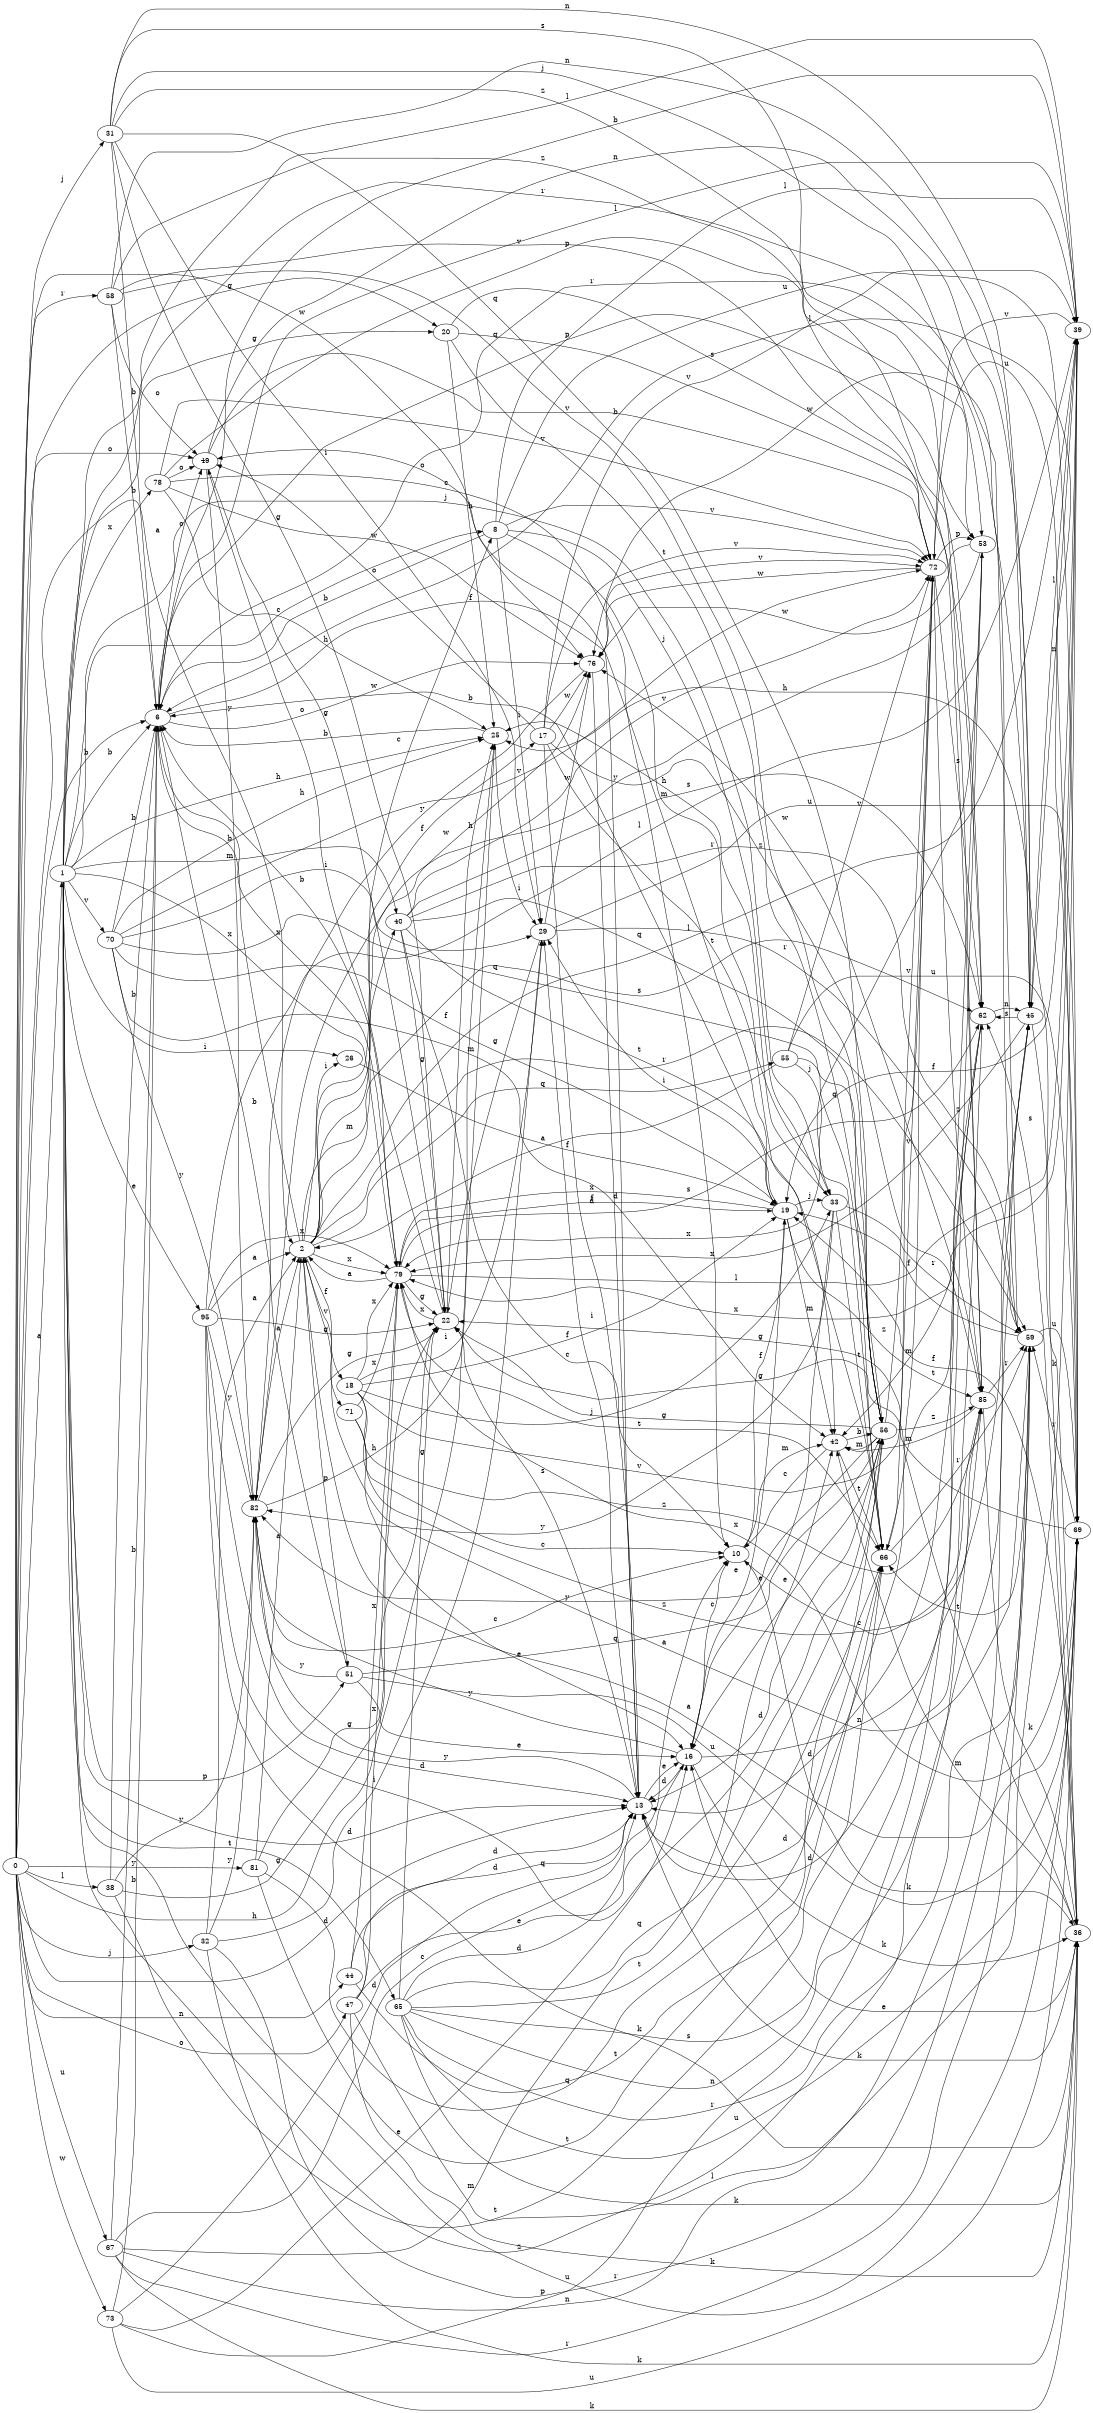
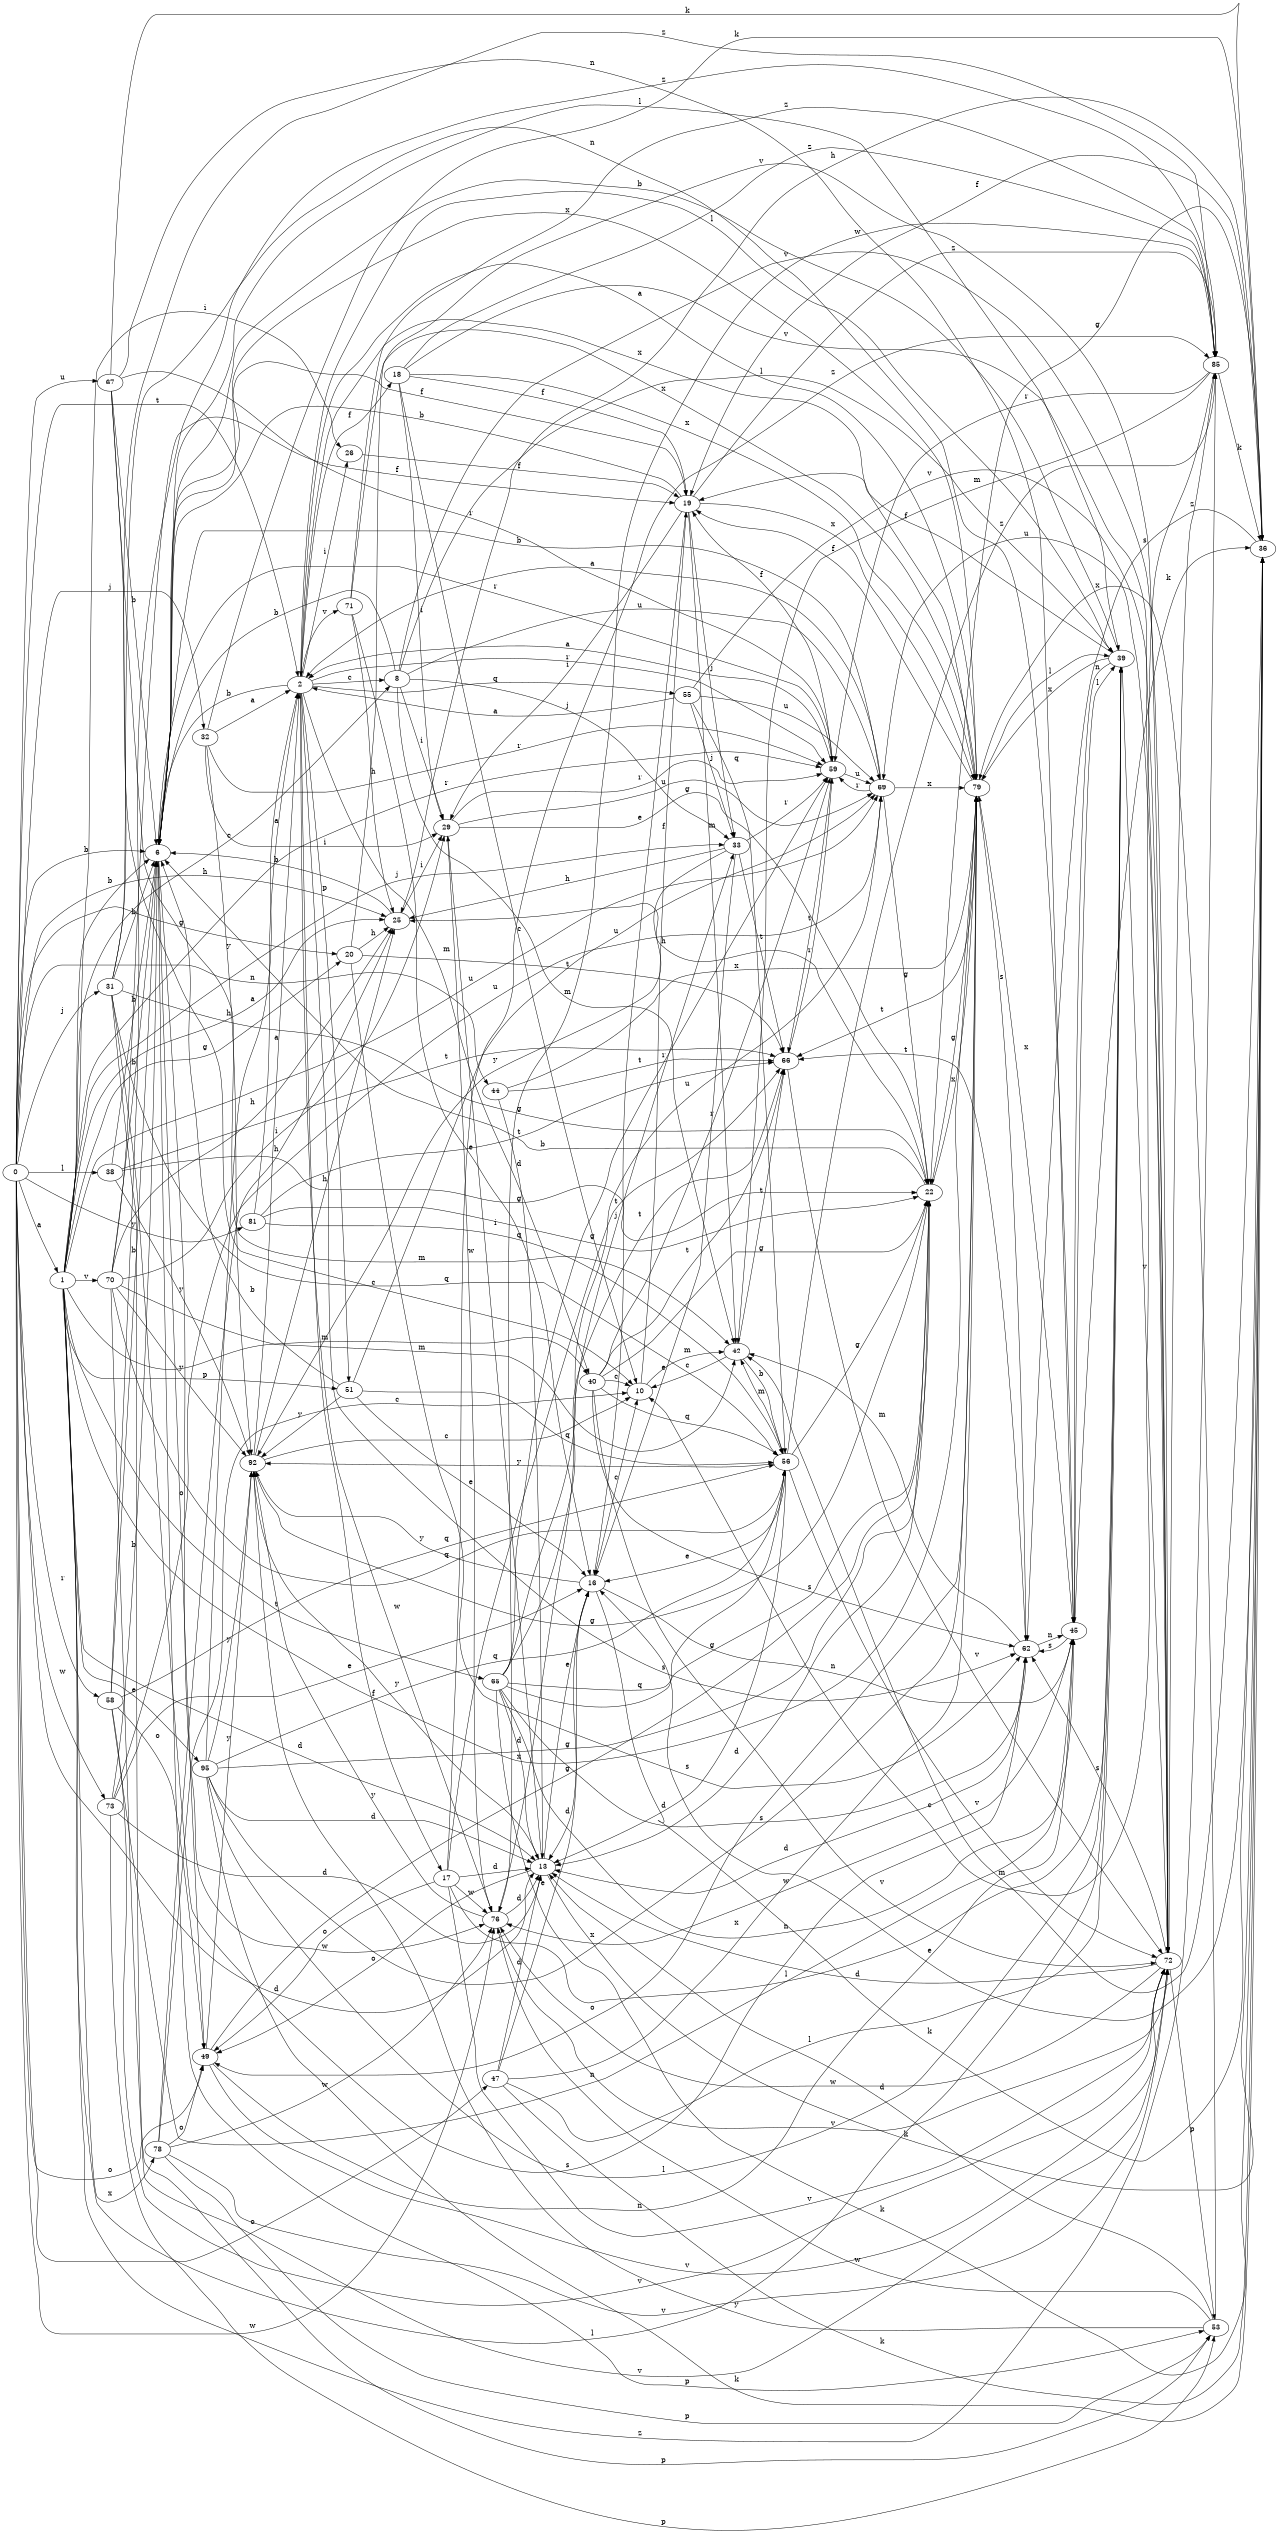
(543, 69) -> (664, 2461)
(368, 514) -> none
(158, 531) -> (158, 401)
none -> (370, 747)
(635, 1407) -> (590, 1324)
(543, 1471) -> (737, 1752)
(255, 1509) -> (253, 1463)
(830, 1828) -> none
